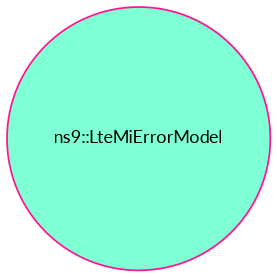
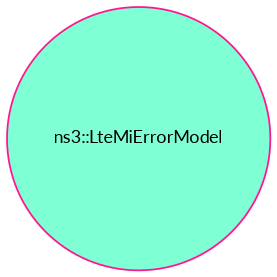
(139, 139) -> (139, 139)
